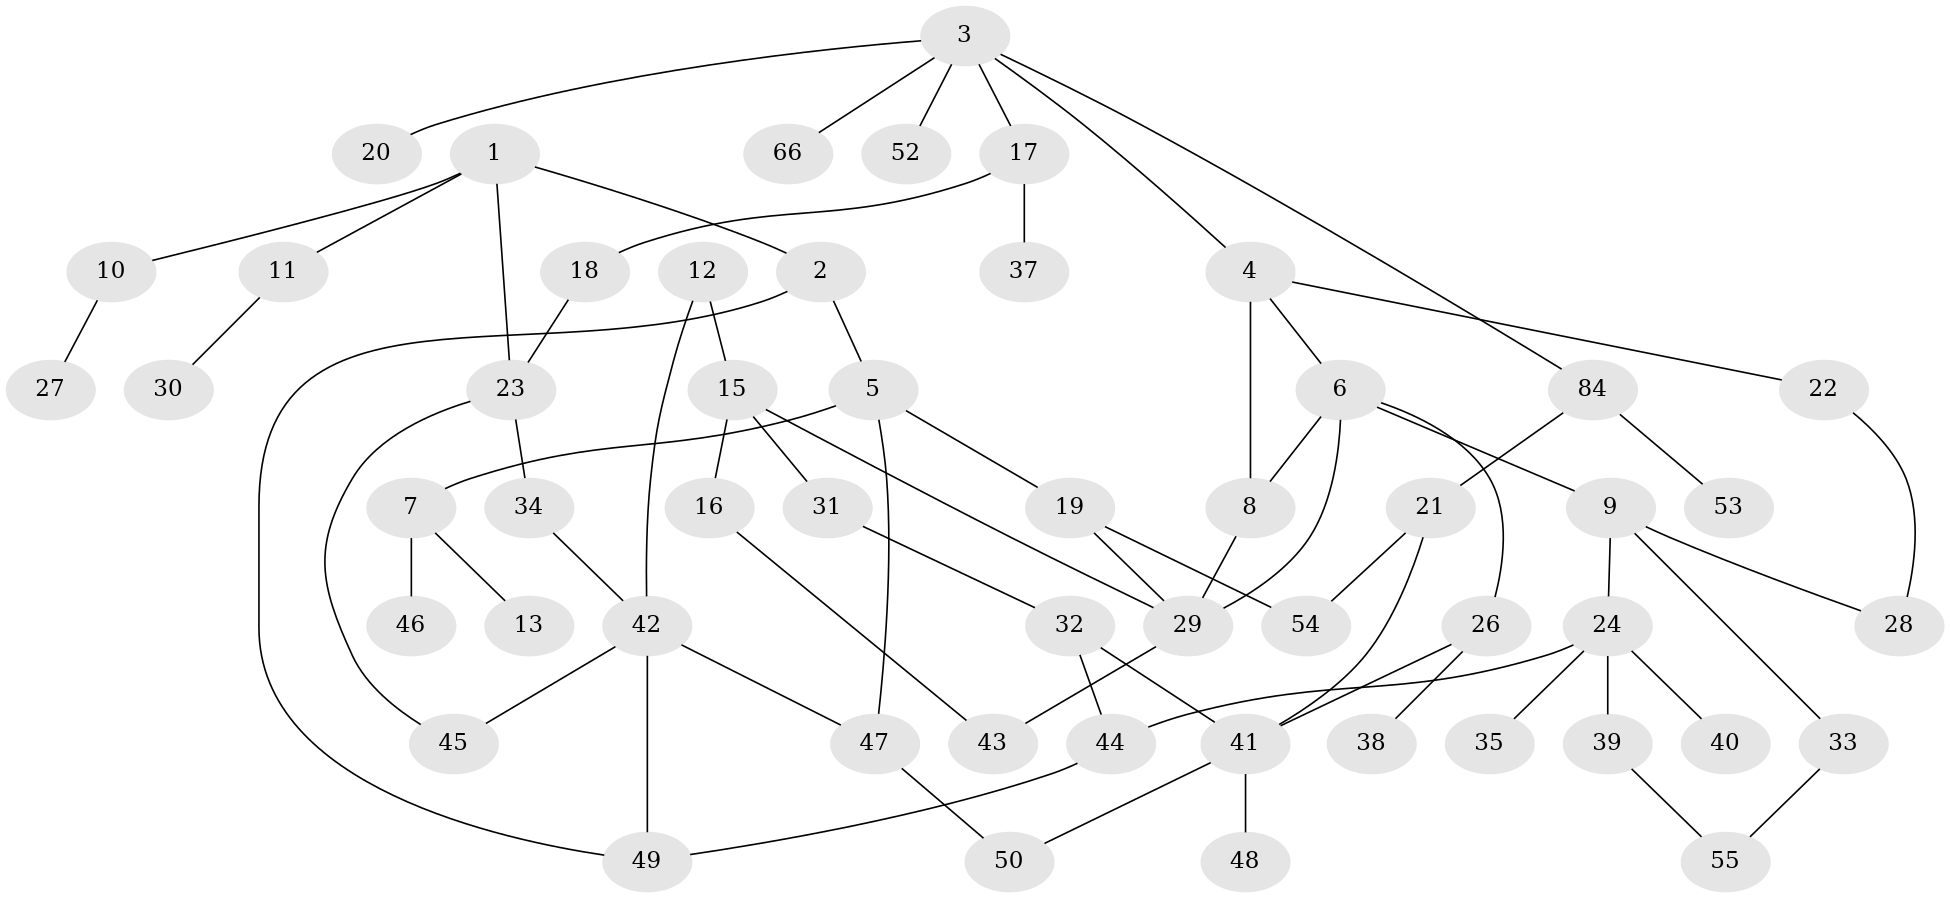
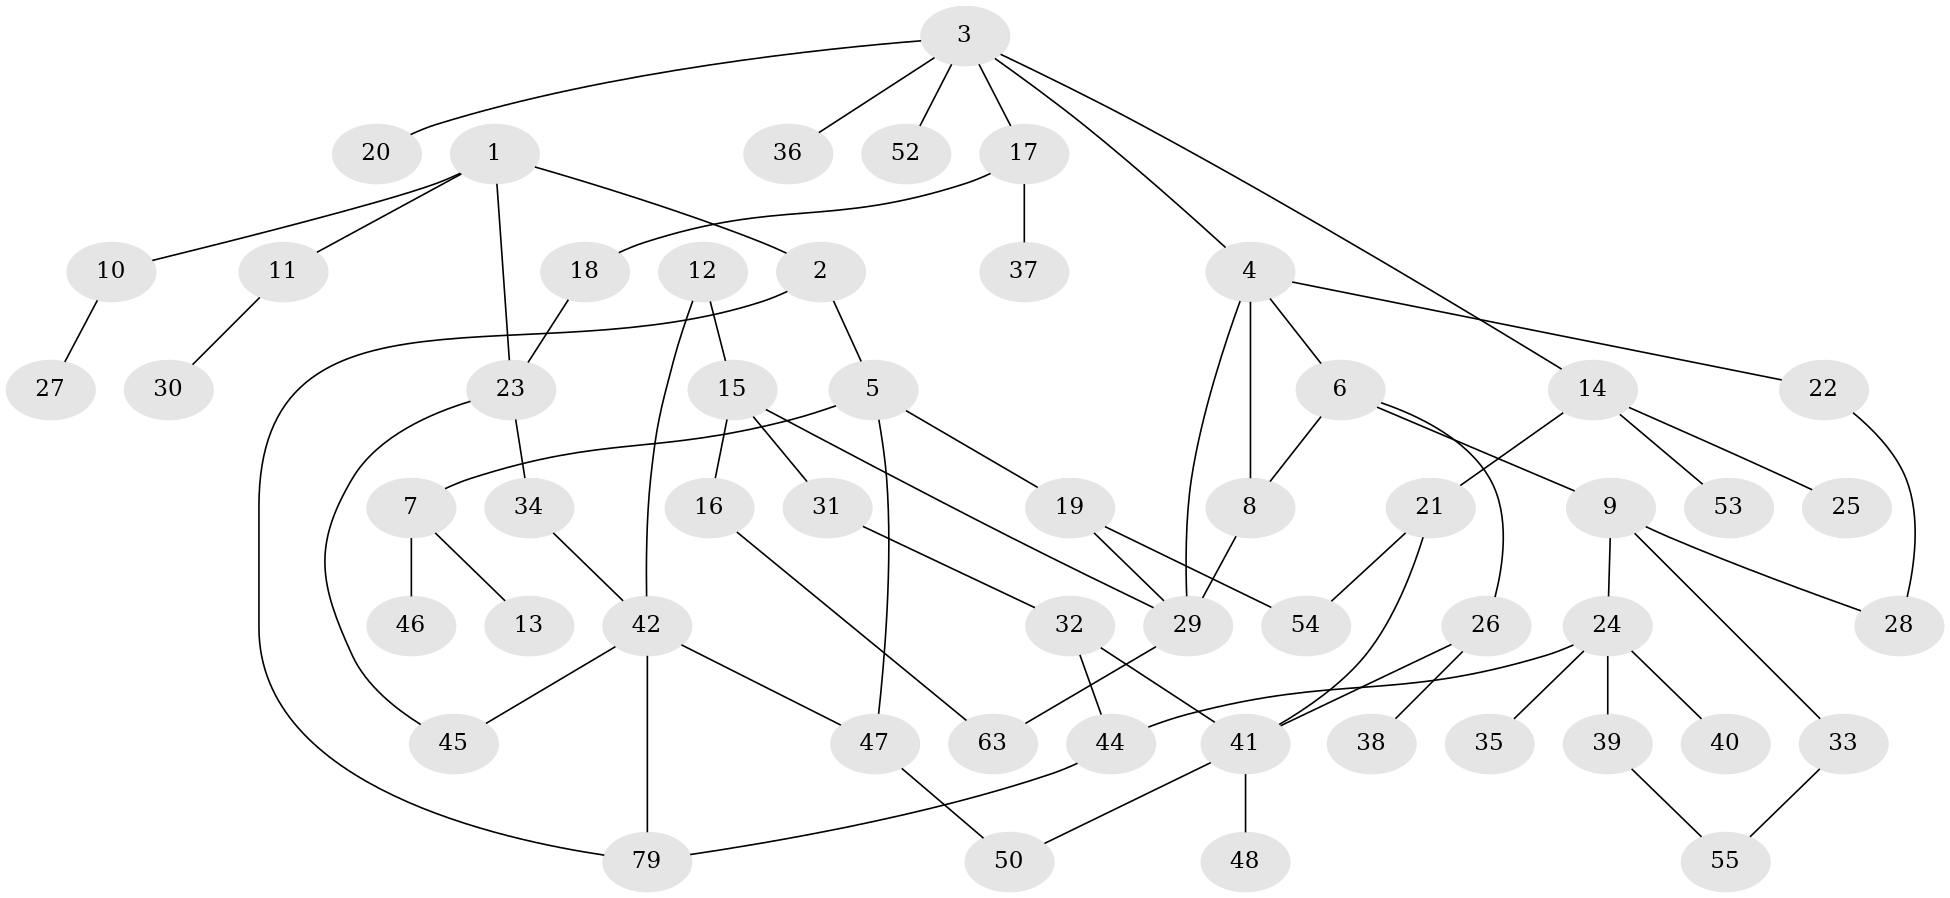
(788, 154) -> (788, 154)
(1593, 390) -> (1593, 390)
none -> (1847, 508)
(1312, 533) -> (1198, 446)
(993, 744) -> (993, 744)
(647, 862) -> (647, 862)
